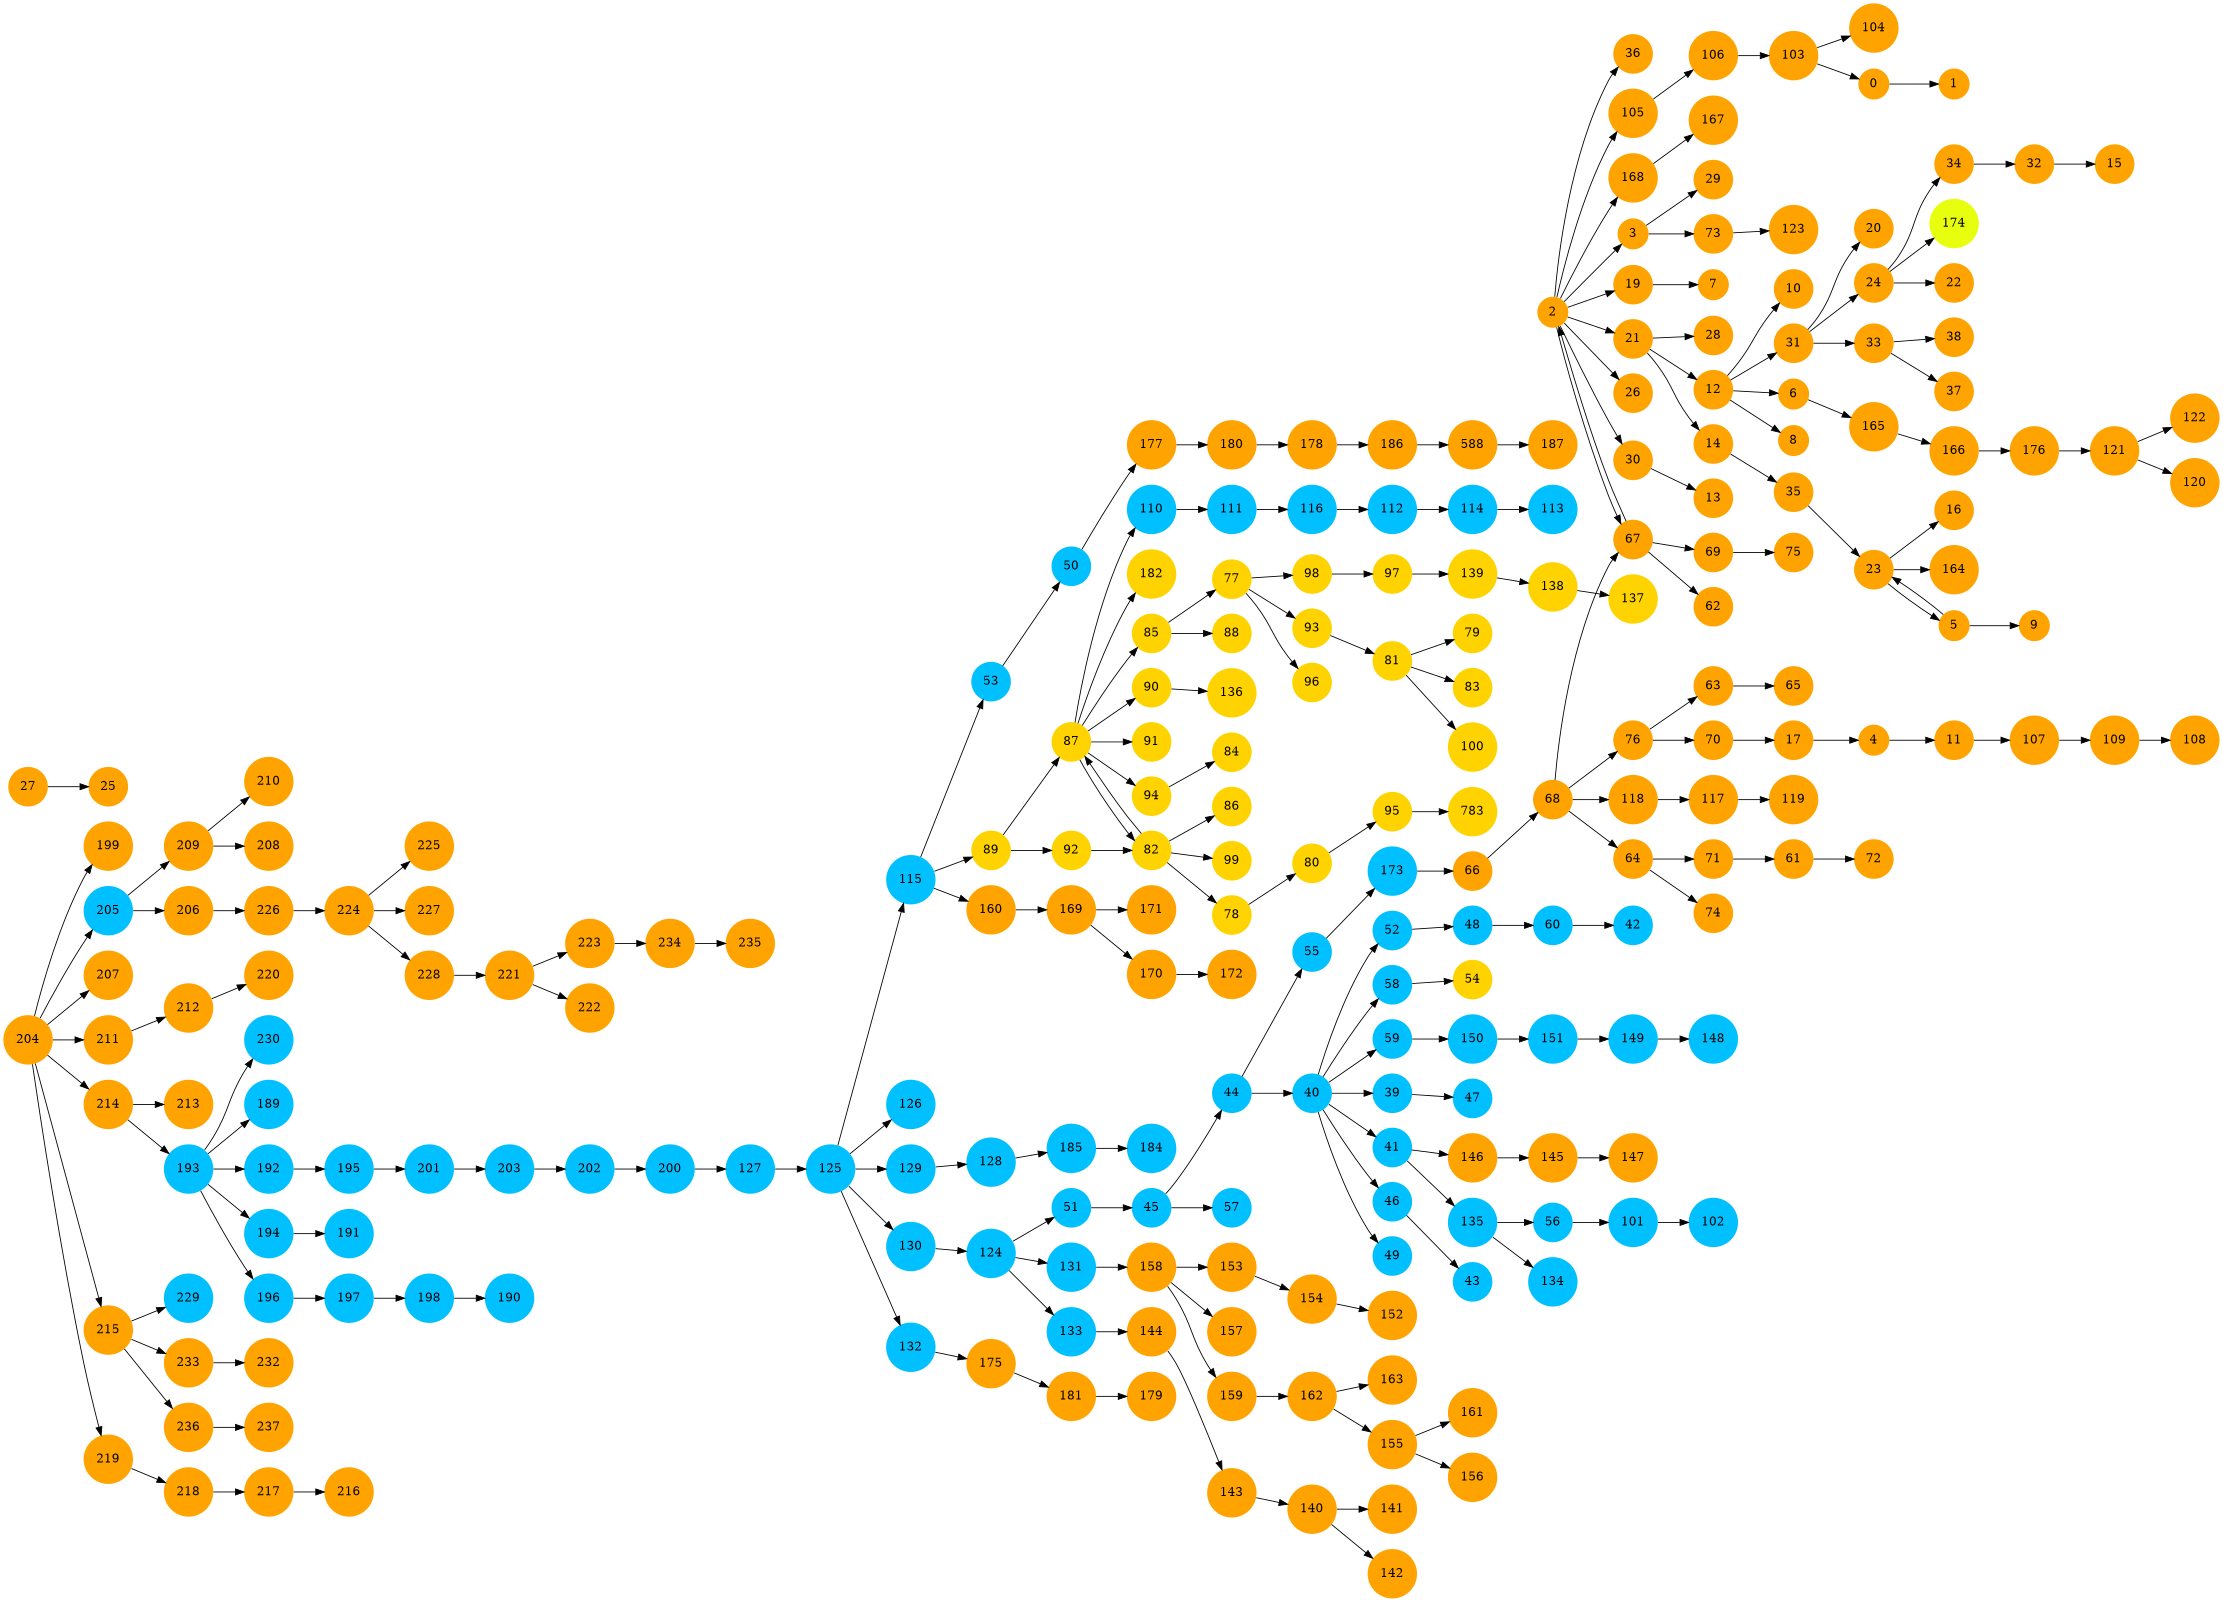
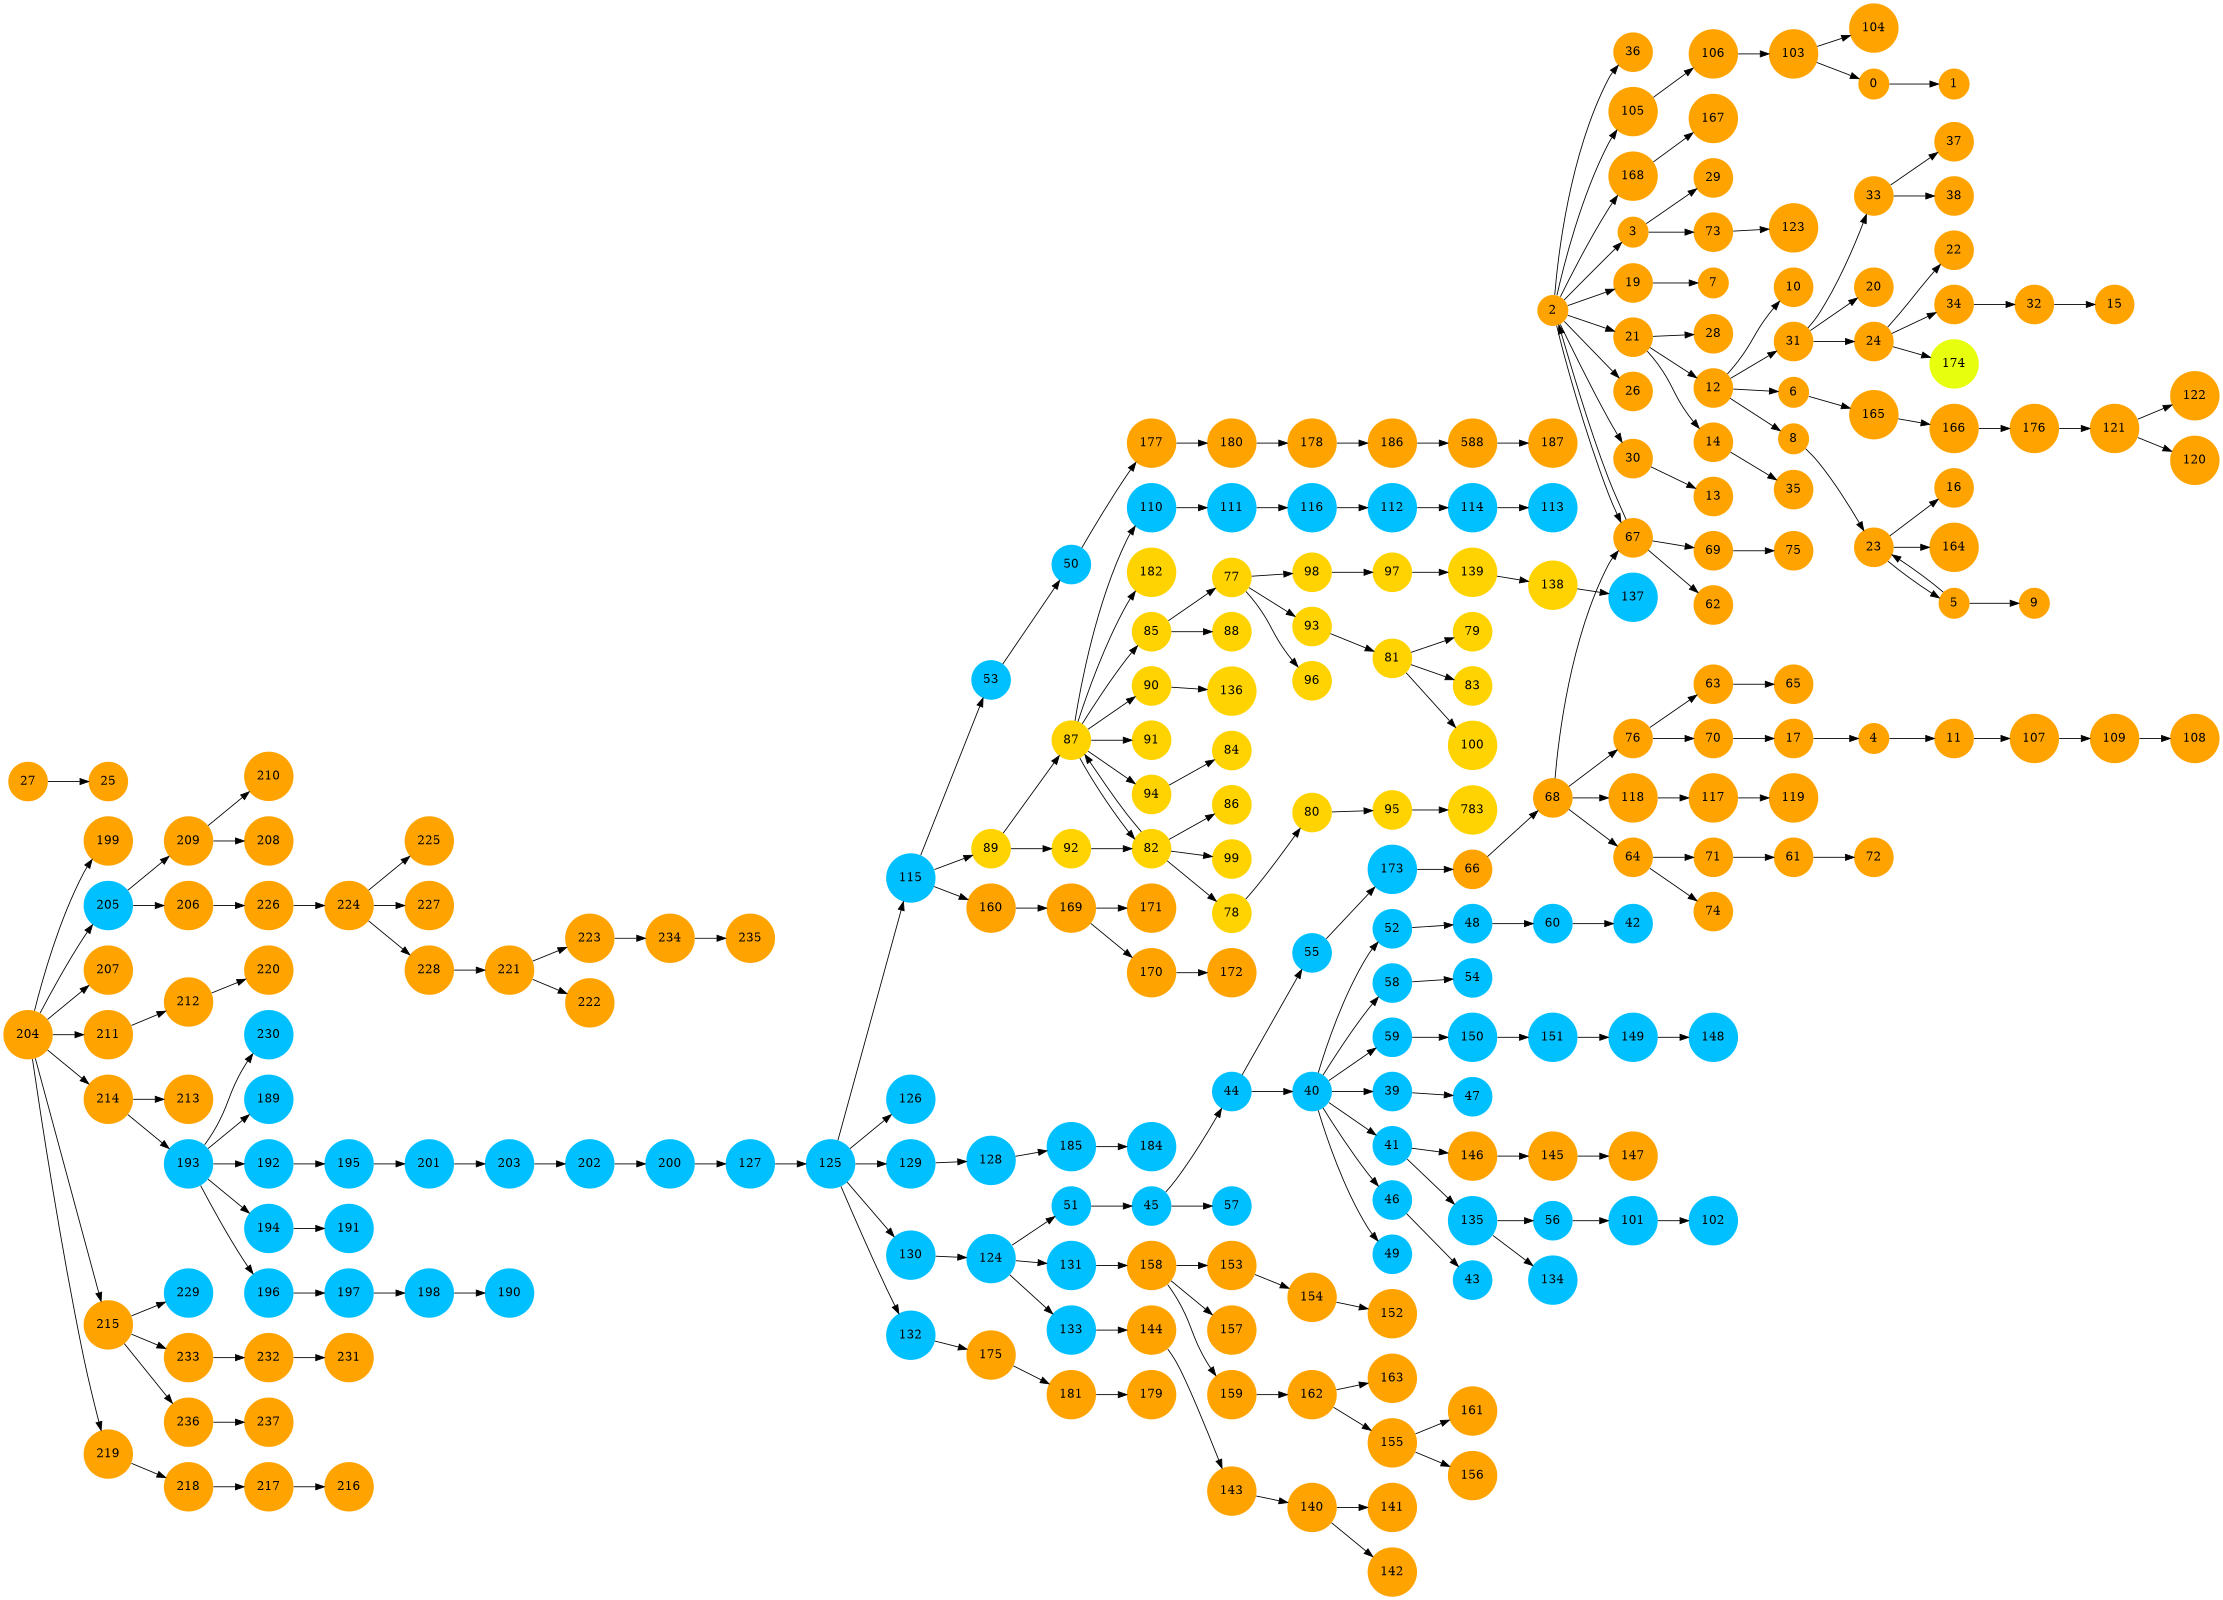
(1831, 528) -> (1835, 484)
(1633, 599) -> (1633, 597)
(1473, 980) -> (1473, 978)
none -> (349, 1358)
